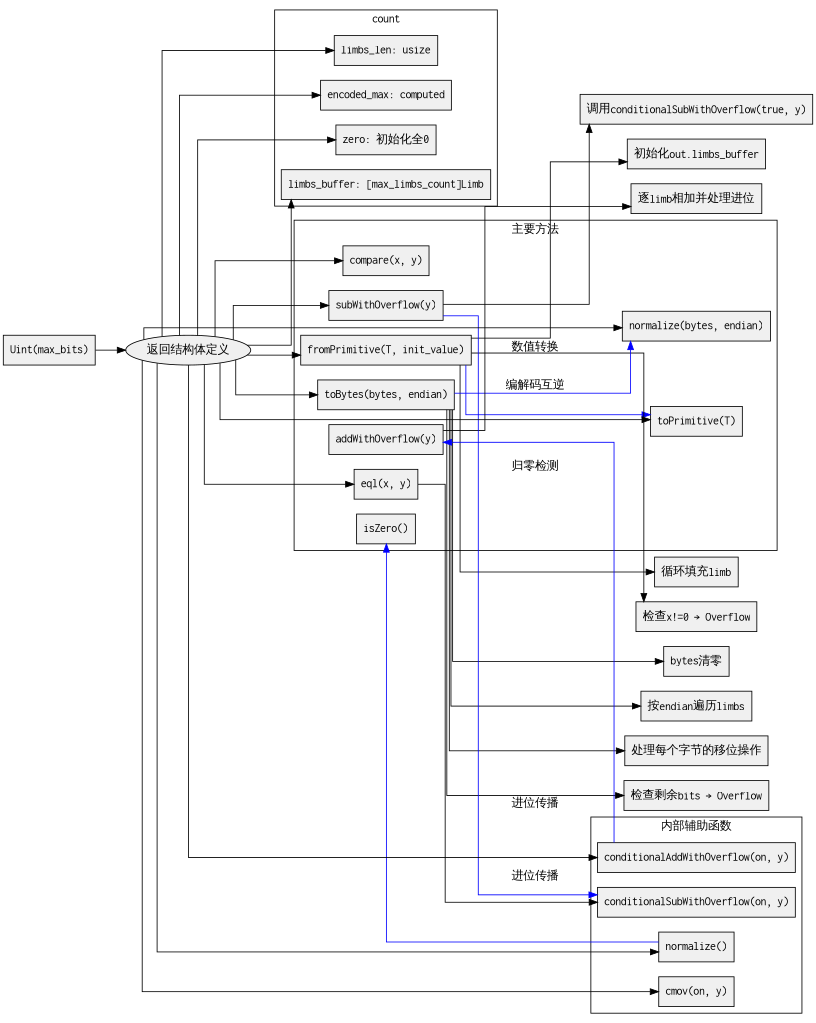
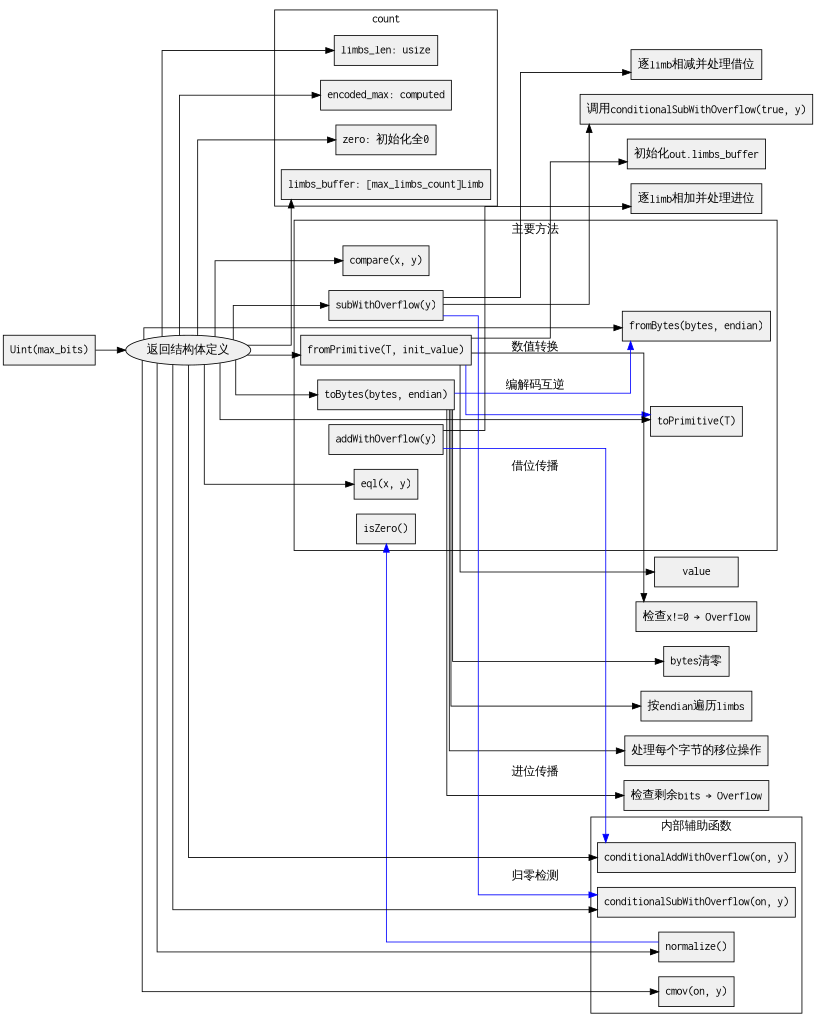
none -> (696, 65)
(696, 326) -> (696, 326)
(535, 466) -> (535, 466)
(614, 561) -> (606, 560)
(696, 572) -> (696, 572)
(445, 811) -> (173, 845)
(535, 876) -> (535, 876)
